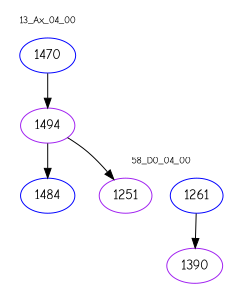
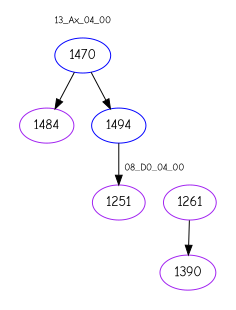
(48, 126) -> (119, 126)
(48, 156) -> (67, 86)
(161, 161) -> (154, 168)
(48, 196) -> (47, 126)
(197, 196) -> (190, 203)
